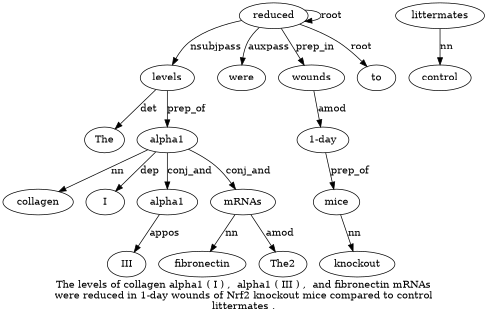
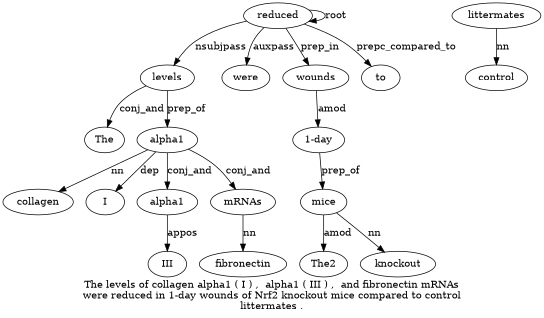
(362, 47) -> (406, 47)
(149, 109) -> (142, 109)
(261, 230) -> (324, 230)
